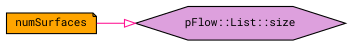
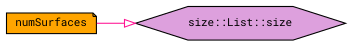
(240, 23) -> (240, 23)
